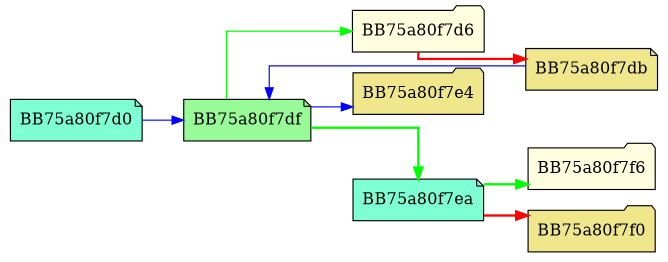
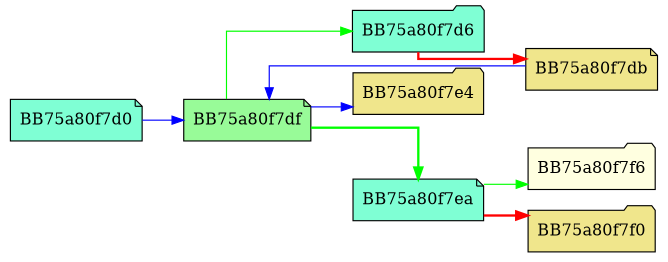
(418, 31) -> (418, 31)
(500, 184) -> (500, 184)
